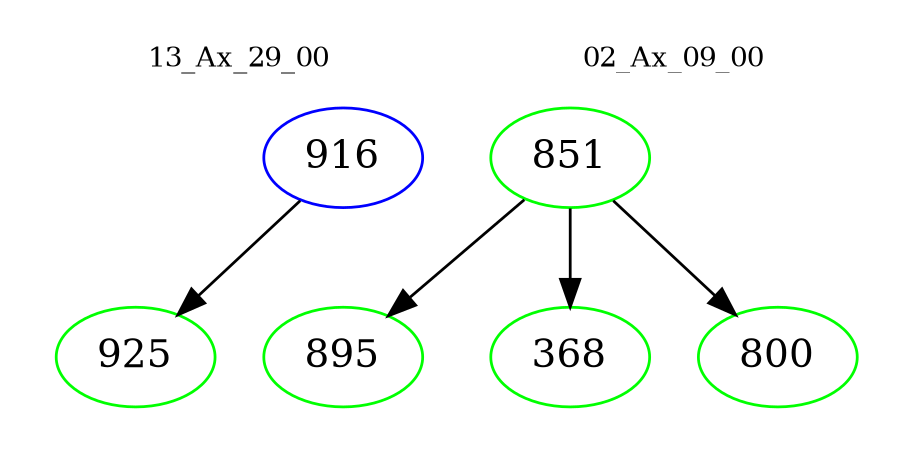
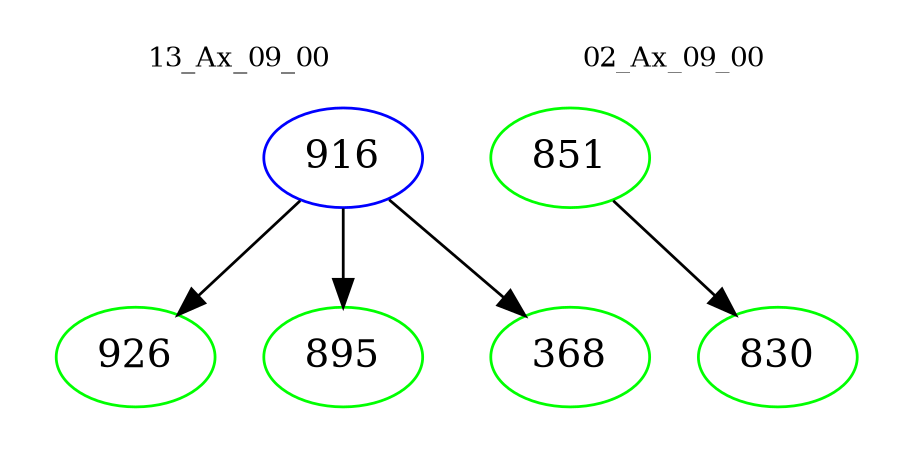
(239, 60) -> (239, 60)
(487, 231) -> (343, 244)
(570, 244) -> (426, 231)
(136, 357) -> (136, 357)
(778, 357) -> (778, 357)
